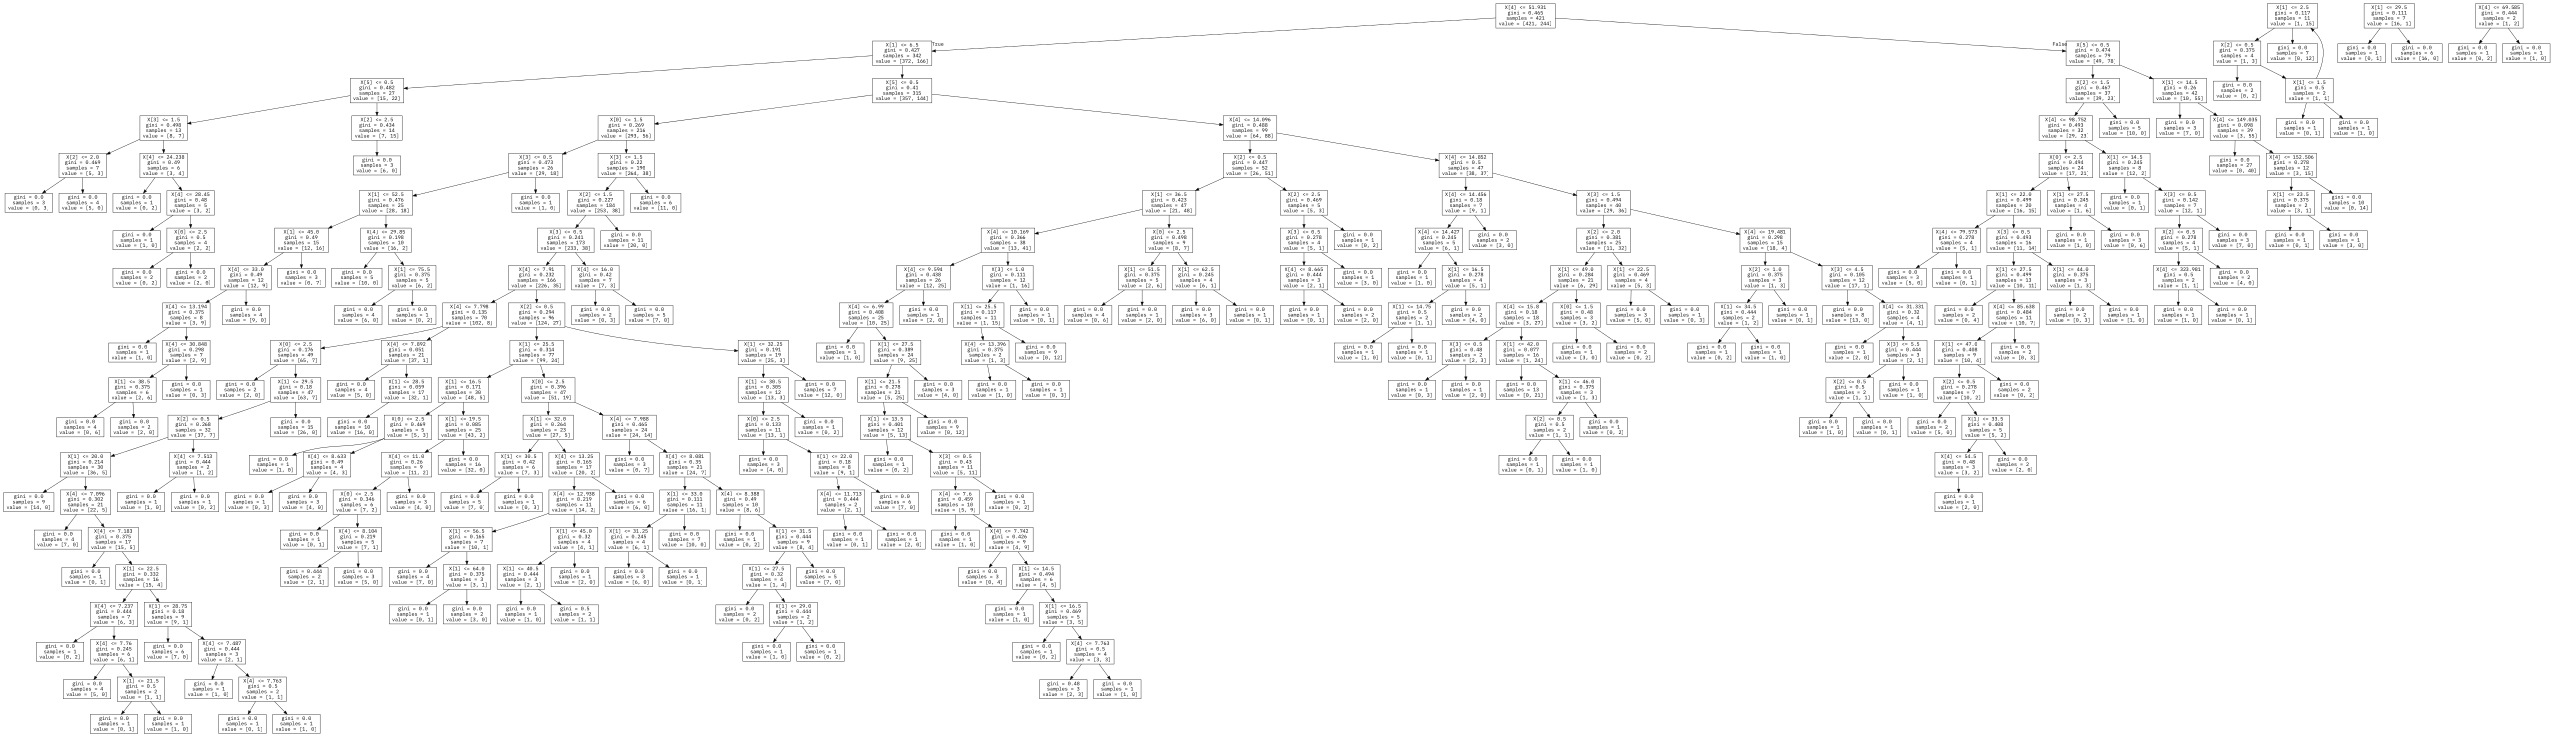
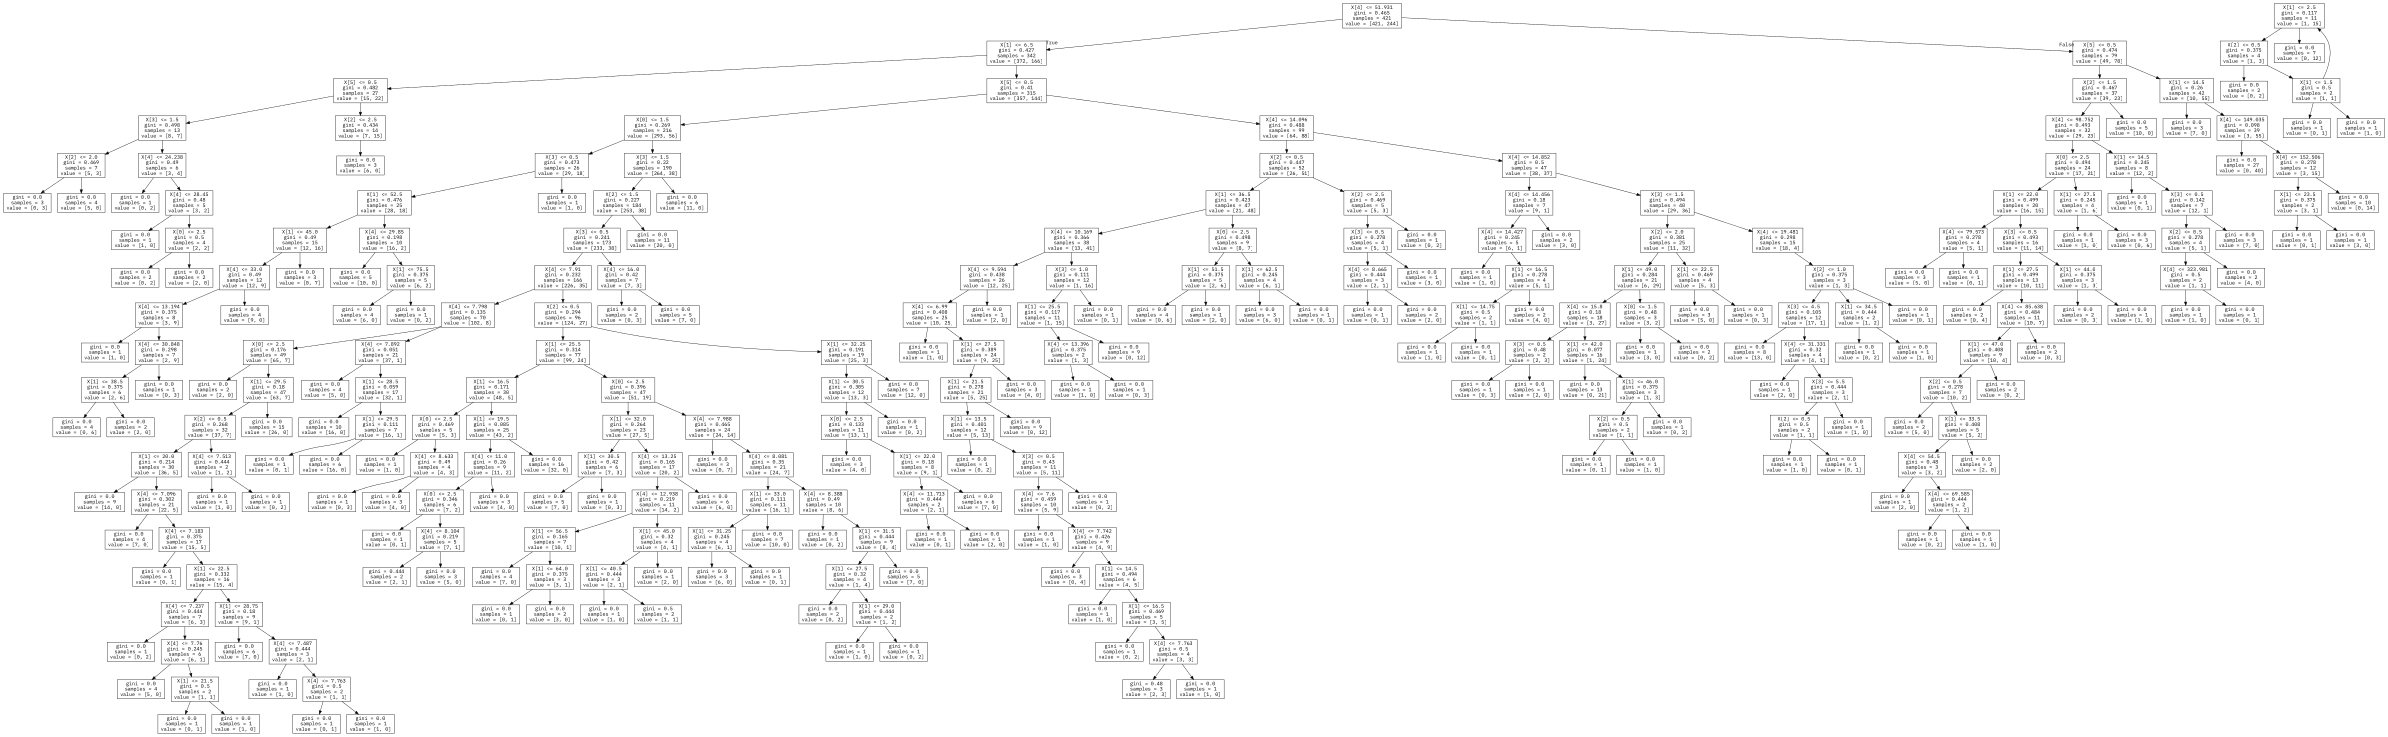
(1805, 258) -> (1818, 295)
none -> (381, 407)
none -> (1934, 482)
